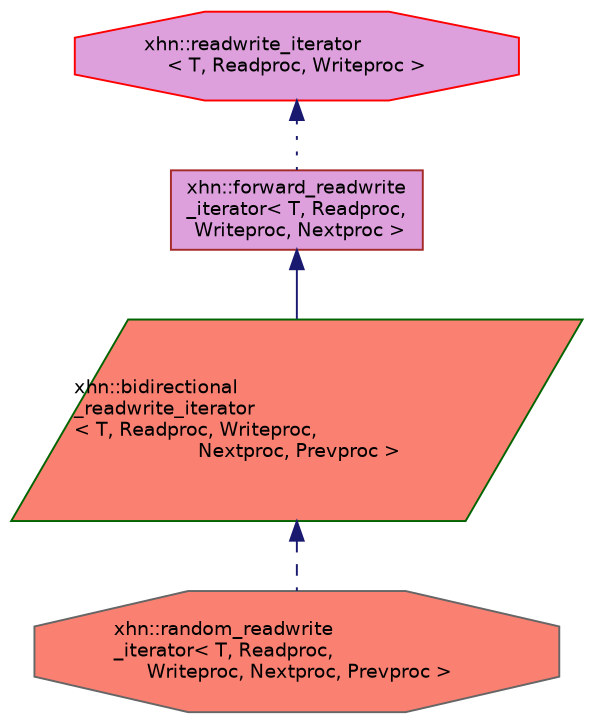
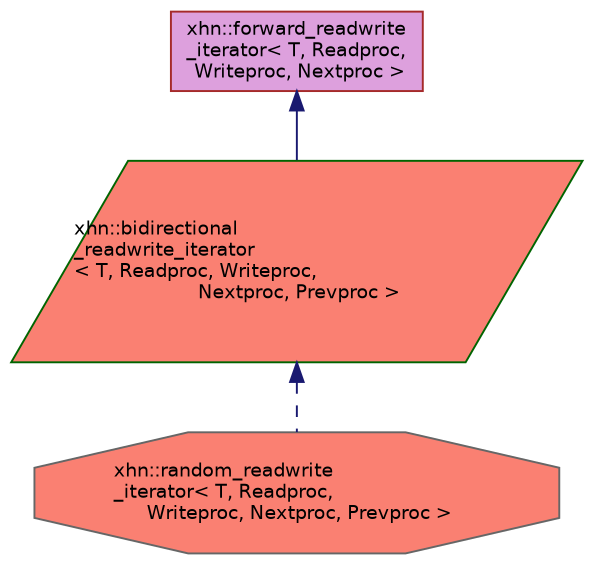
(297, 56) -> none
